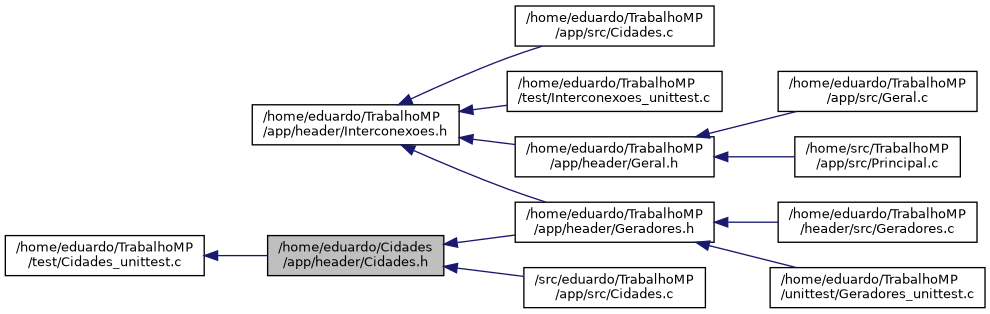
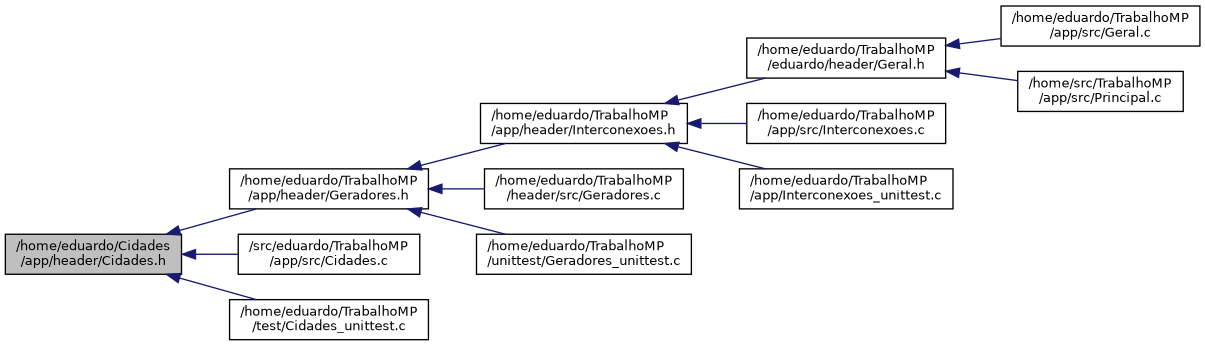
(615, 26) -> (846, 123)
(615, 91) -> (846, 189)
(615, 157) -> (846, 58)
(479, 178) -> (463, 154)
(243, 256) -> (218, 289)
